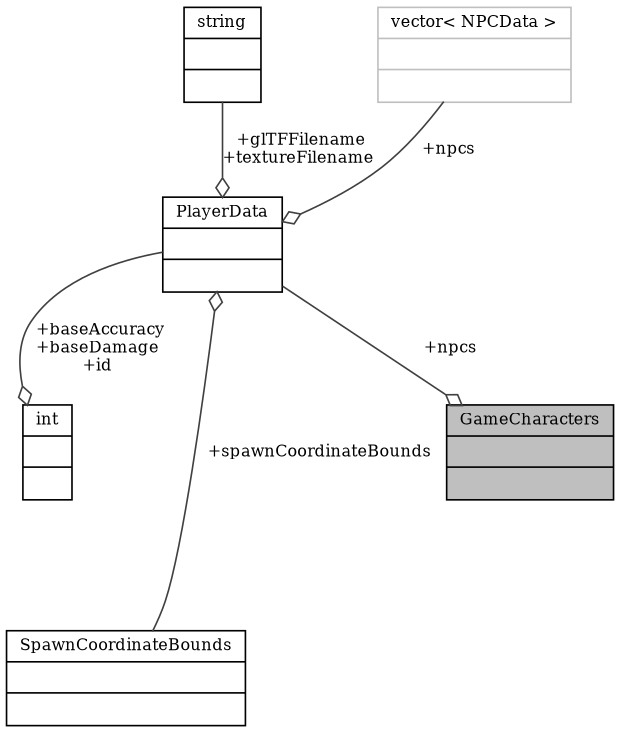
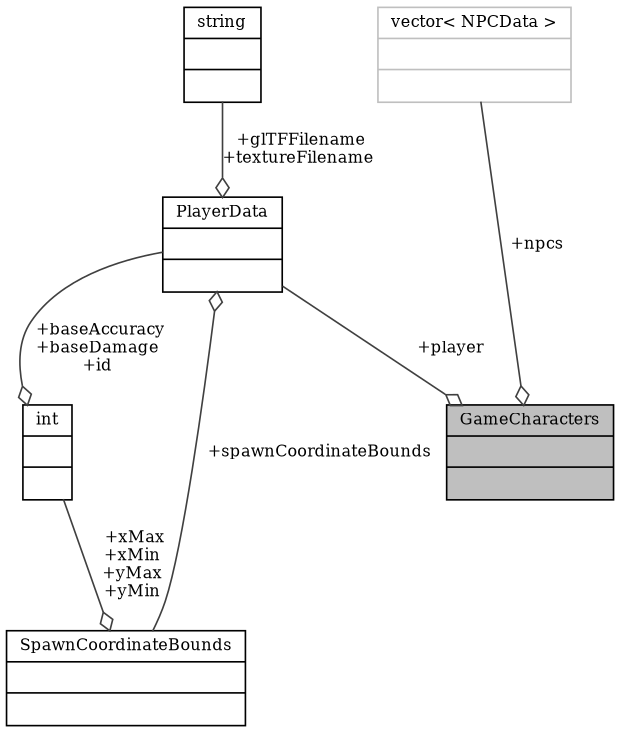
(380, 168) -> (501, 244)
(448, 348) -> (448, 348)
none -> (83, 556)
